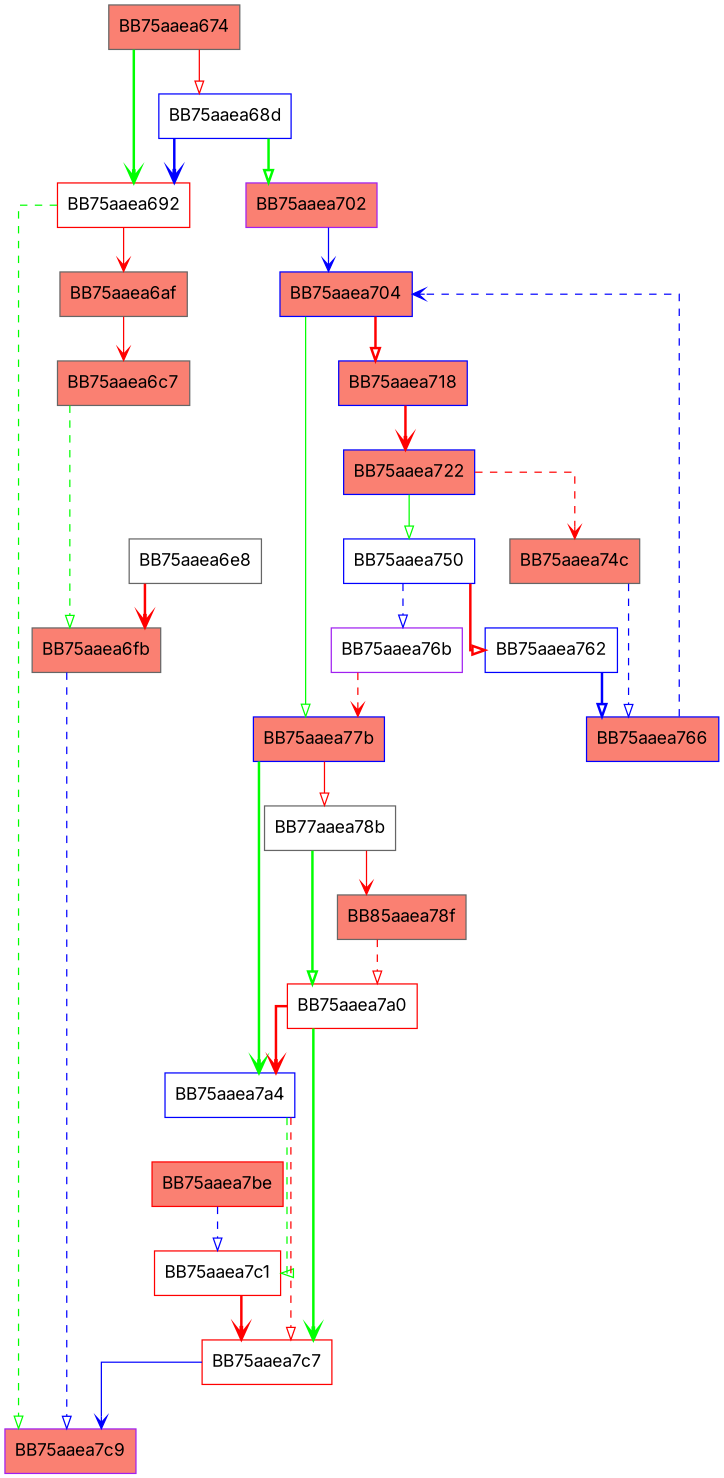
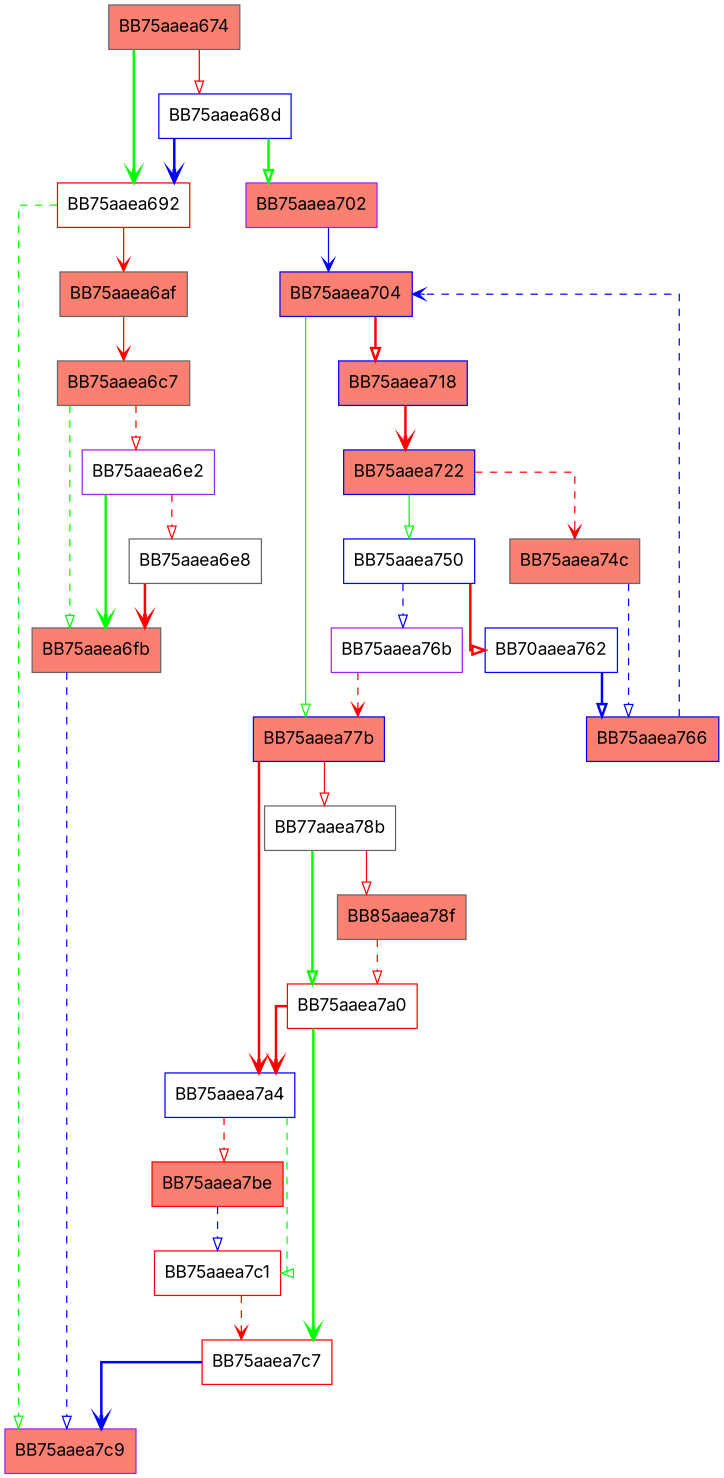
none -> (148, 472)
(551, 650) -> (551, 650)
(367, 866) -> (367, 866)
(259, 911) -> (259, 911)
(291, 1222) -> (224, 1133)
(241, 1311) -> (241, 1311)
(125, 1362) -> (125, 1362)
